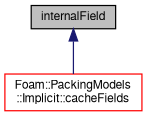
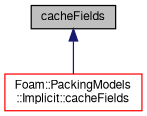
(73, 17) -> (73, 17)
